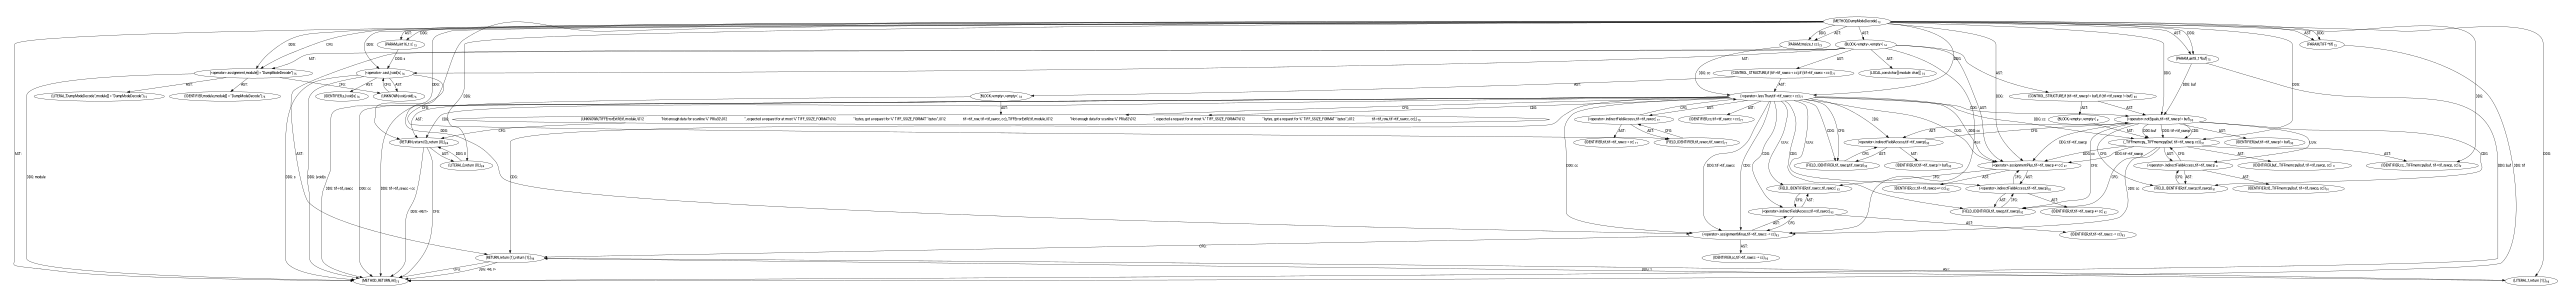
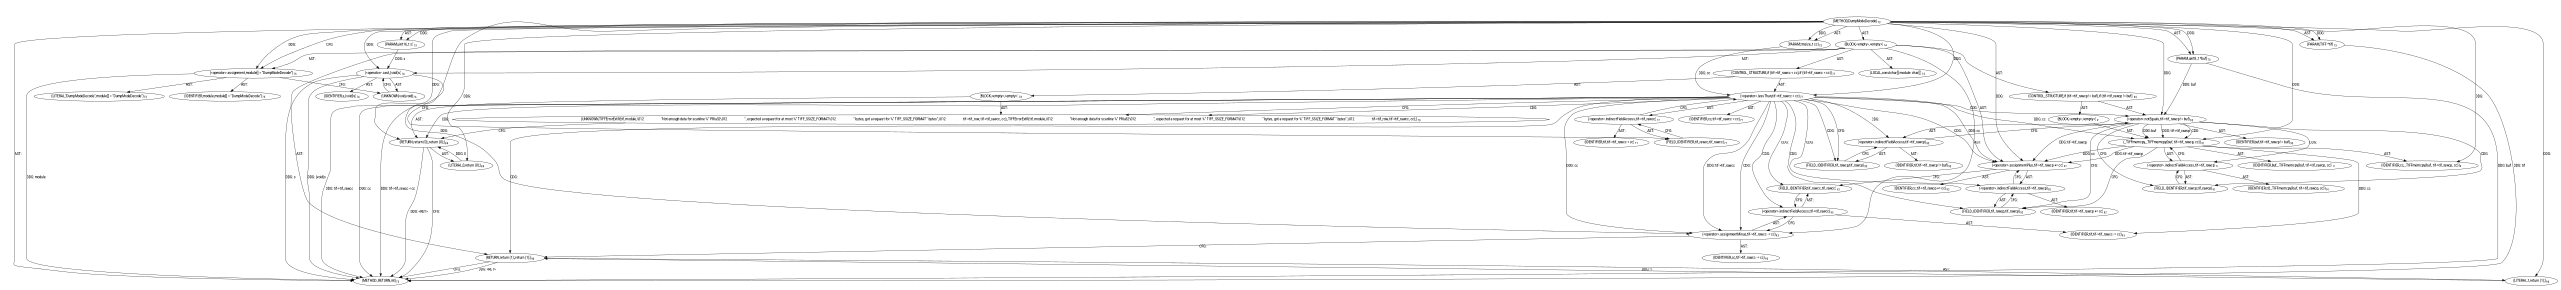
(2026, 227) -> (2351, 216)
